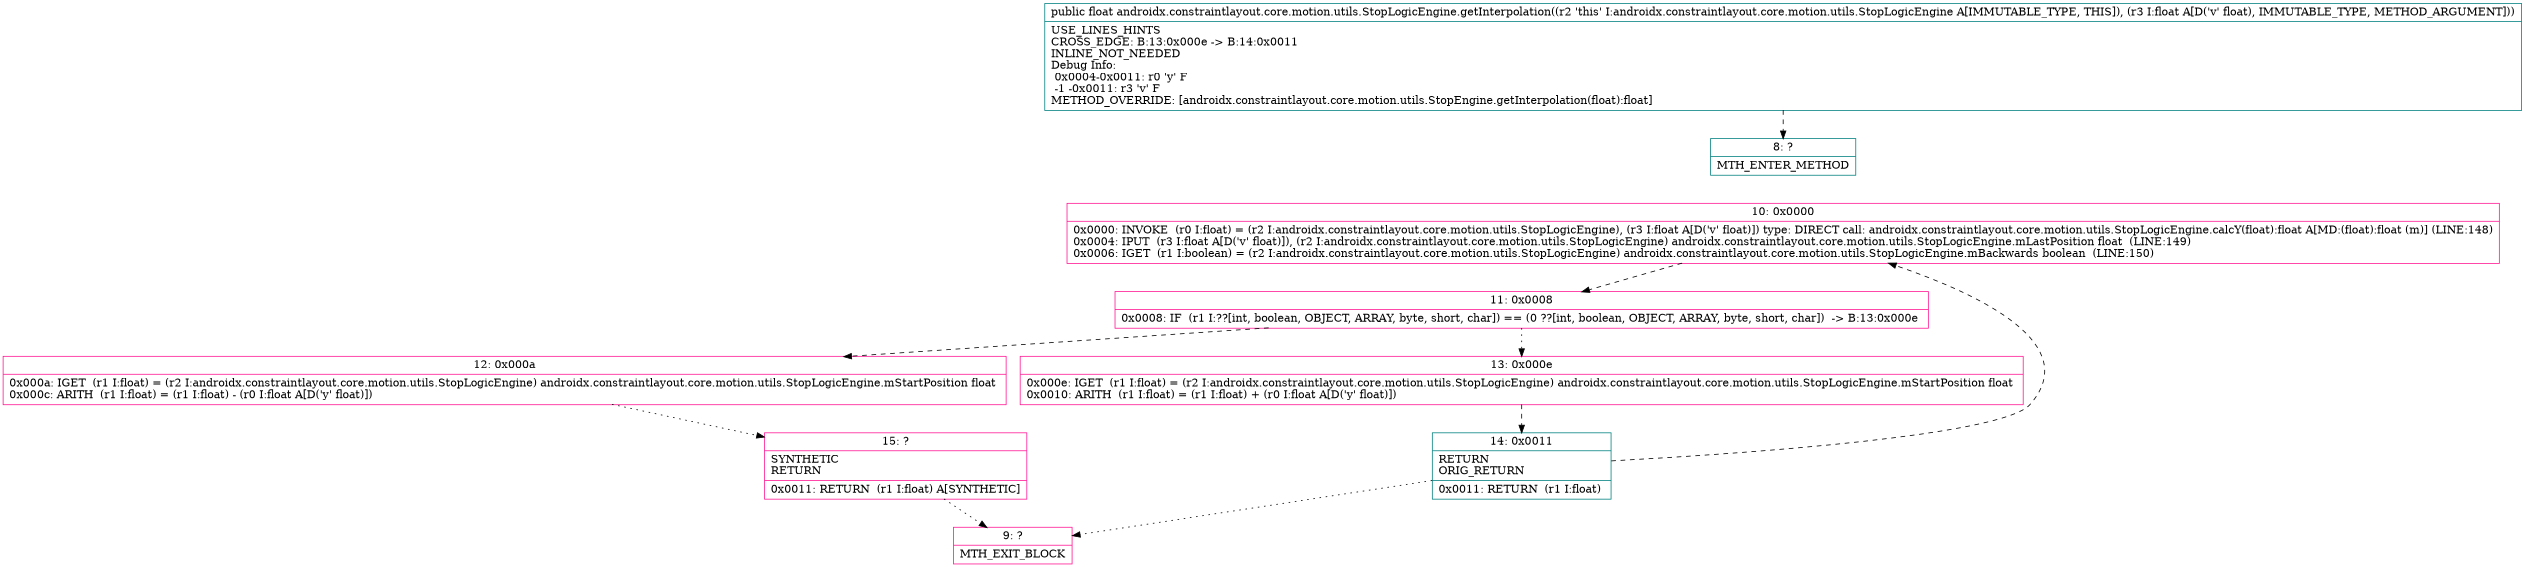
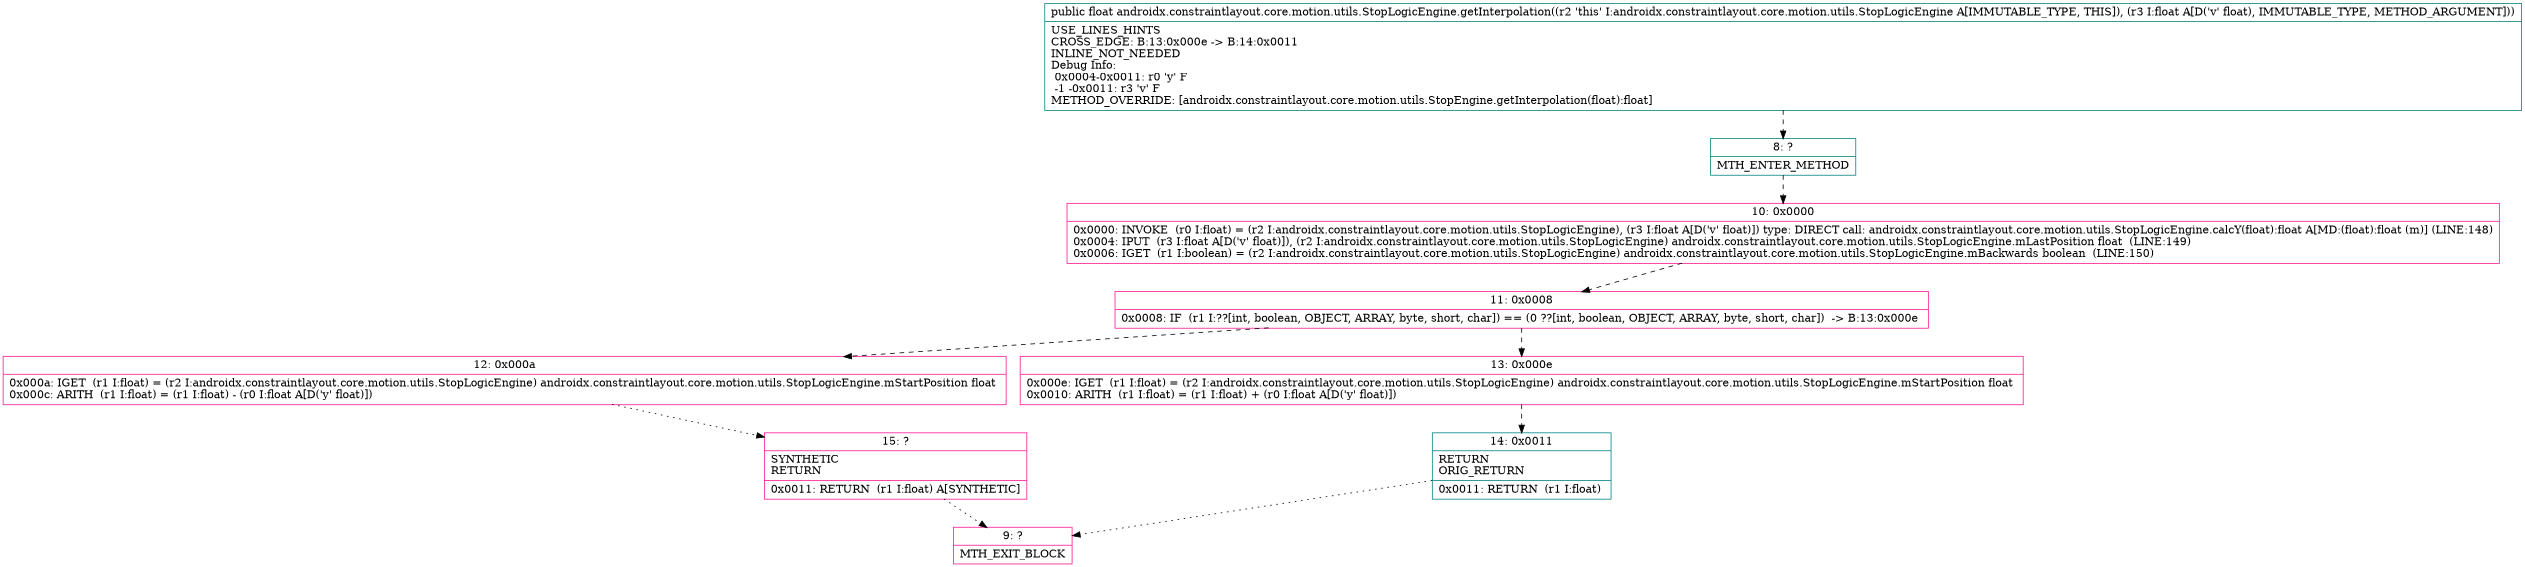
(1522, 338) -> (1522, 338)
(1936, 432) -> (1783, 185)
